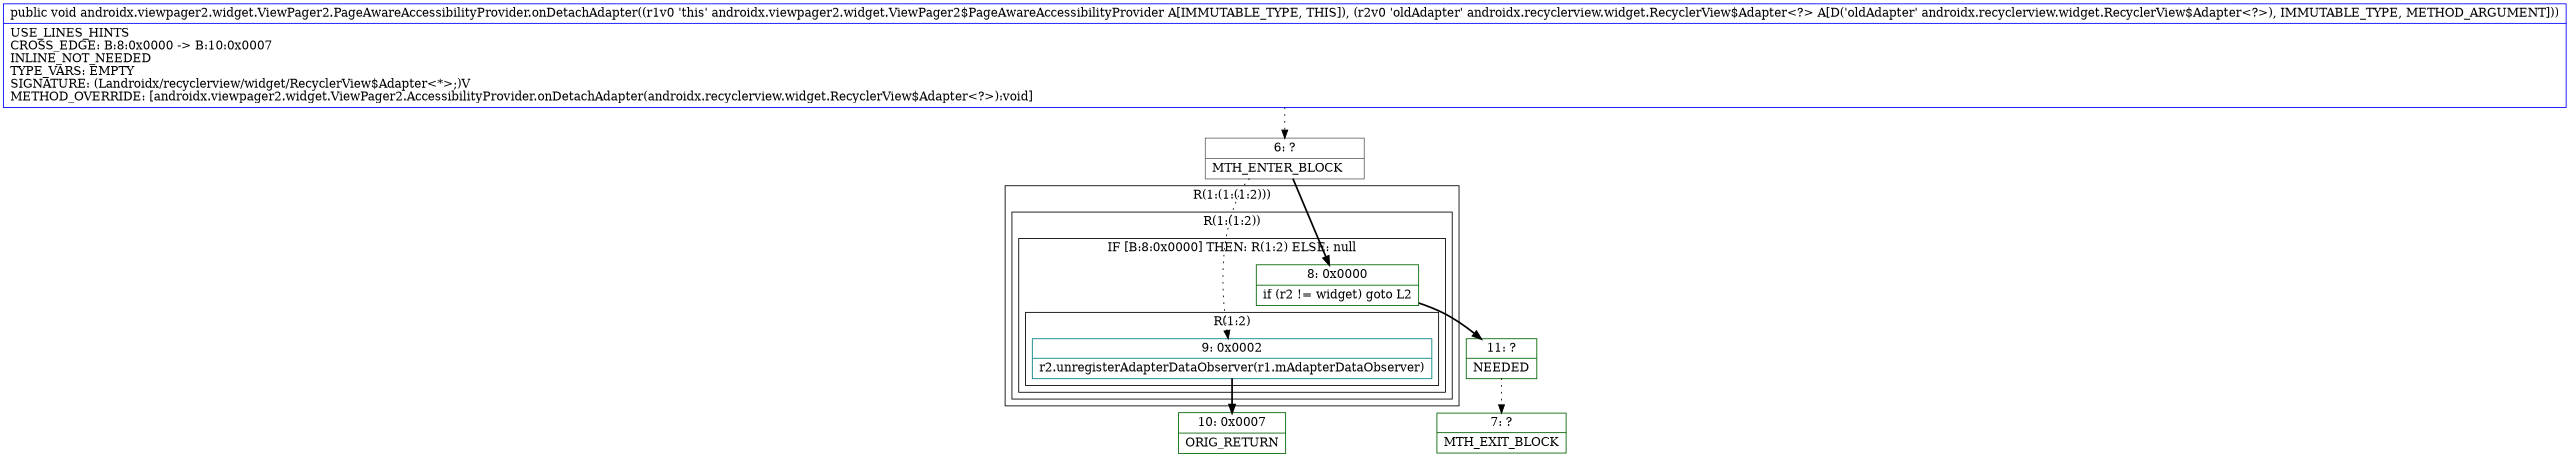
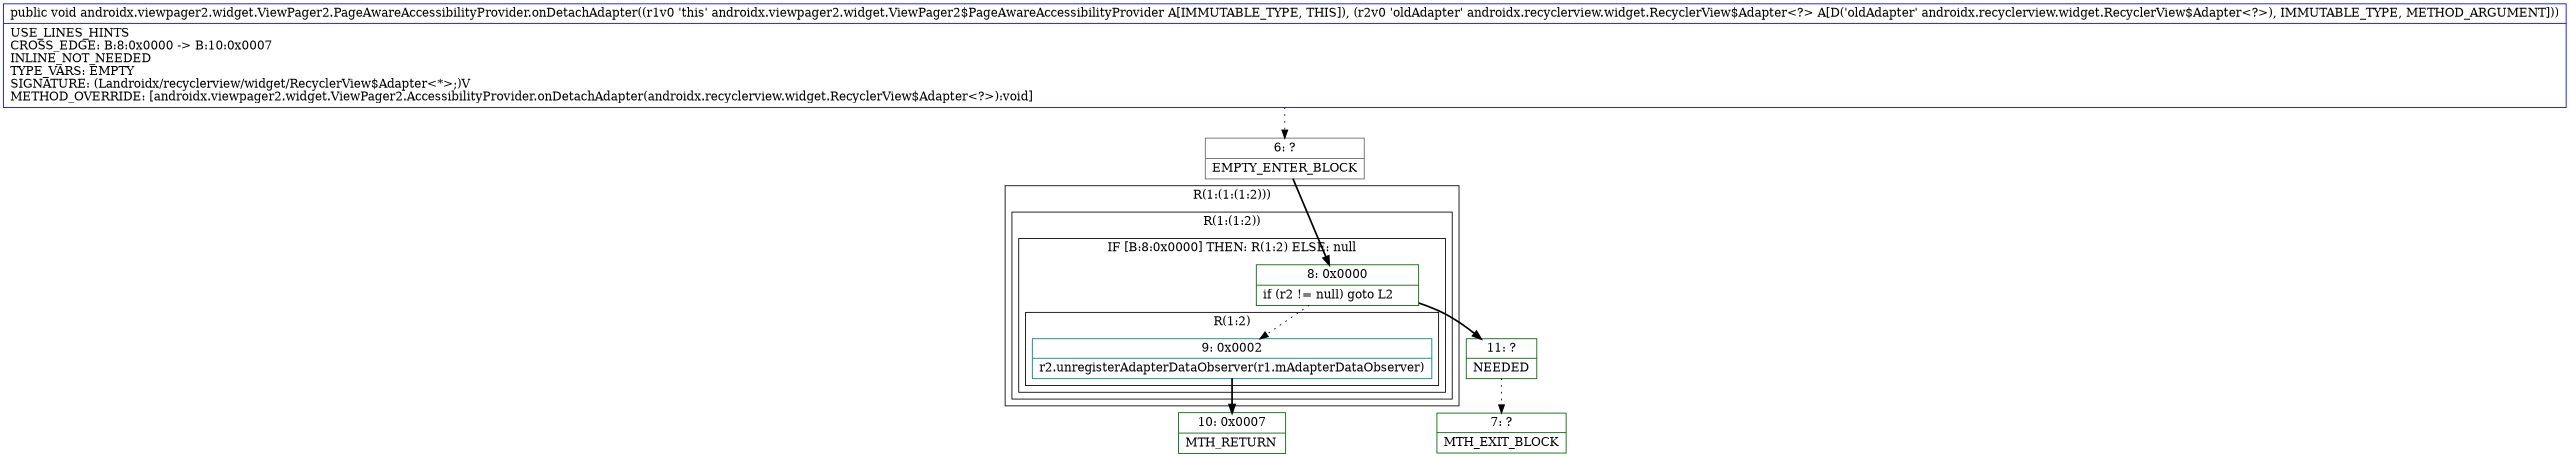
(1278, 168) -> (1285, 168)
(1224, 252) -> (1288, 320)
(1337, 295) -> (1329, 295)
(1232, 443) -> (1231, 443)
